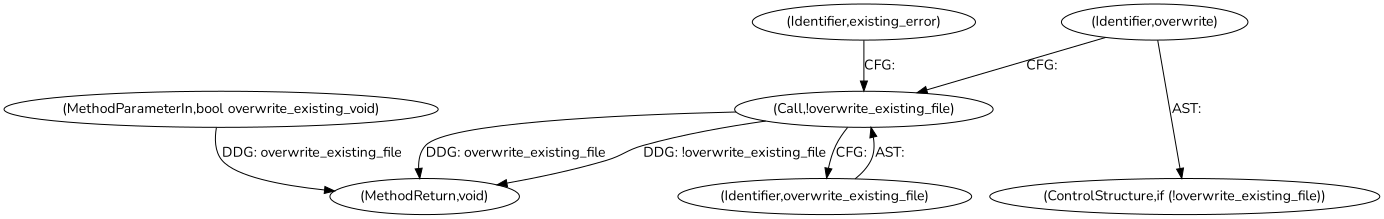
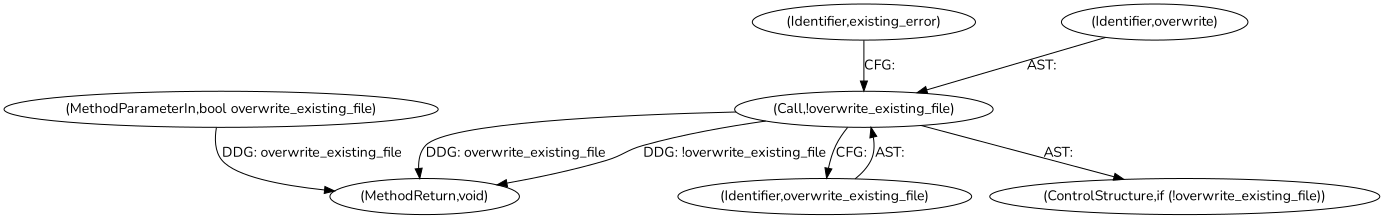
(1044, 66) -> (1044, 66)
(1169, 104) -> (1018, 151)
(221, 109) -> (221, 109)
